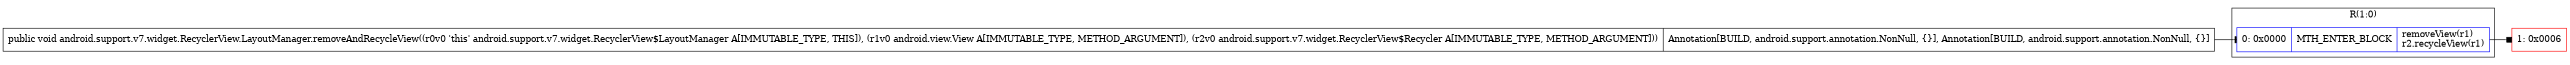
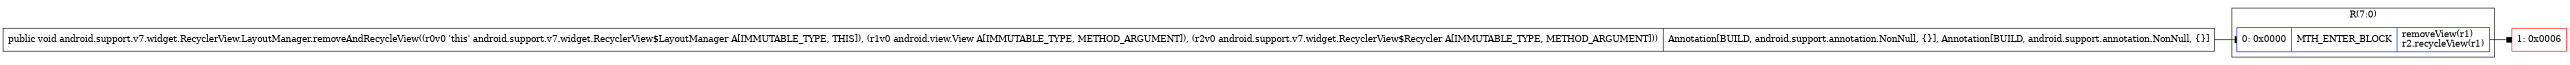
(2363, 15) -> (2363, 15)
